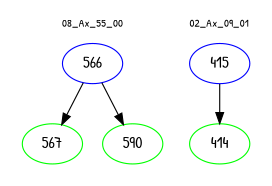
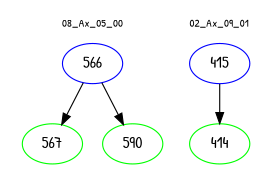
(93, 24) -> (93, 24)
